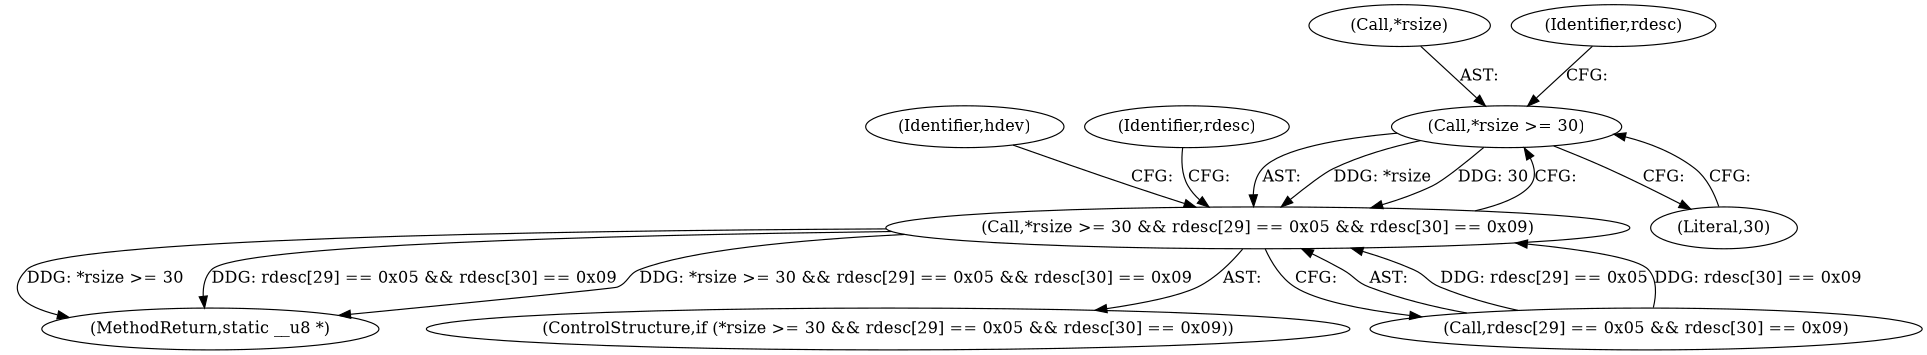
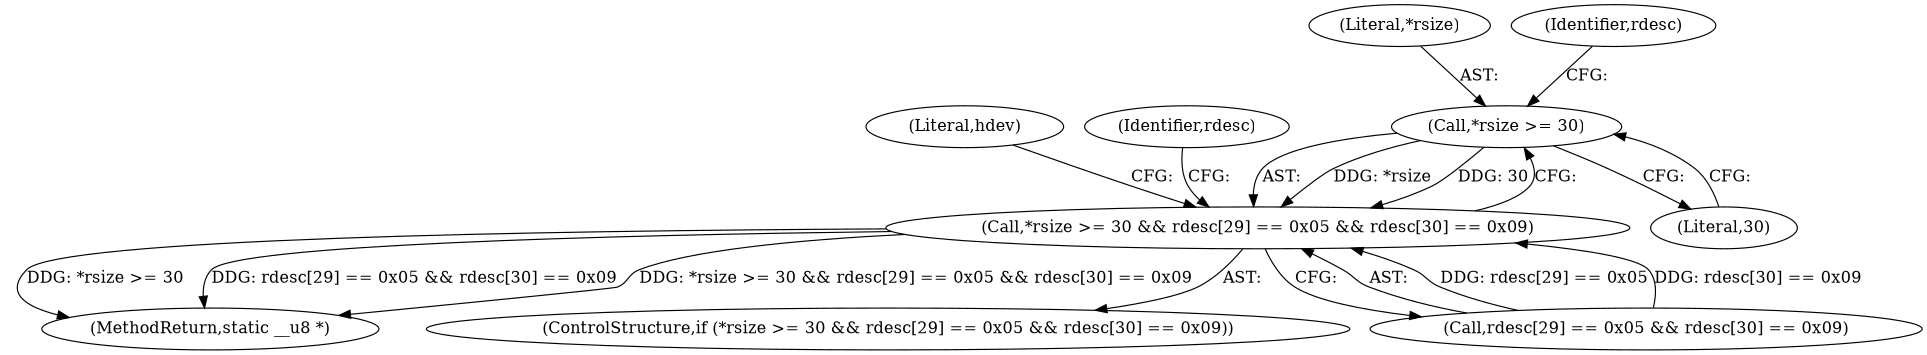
(1400, 26) -> (1400, 26)
(965, 127) -> (965, 127)
